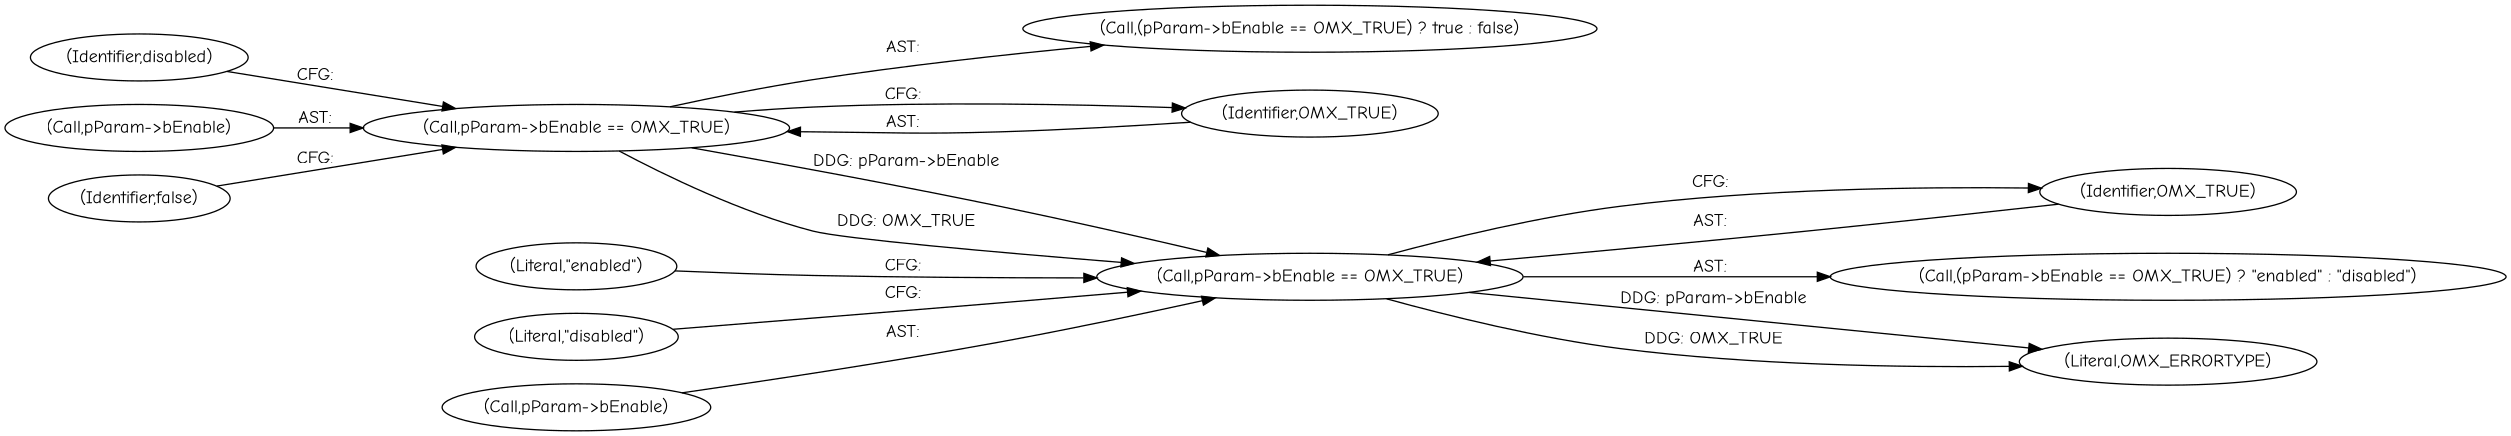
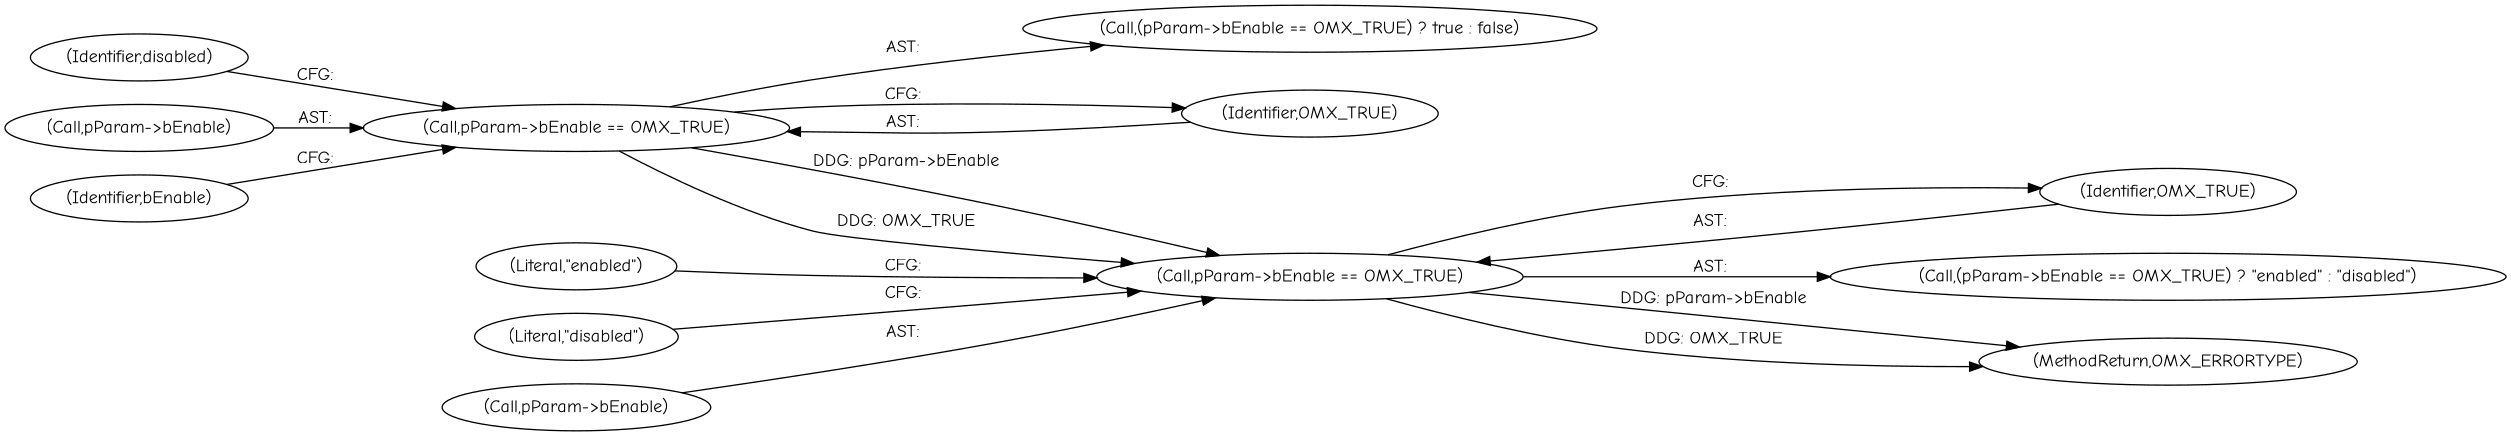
(139, 198) -> (139, 198)
(2168, 362) -> (2168, 362)
